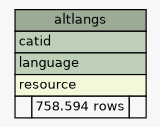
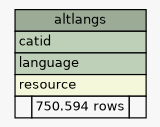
(81, 106) -> (81, 106)
